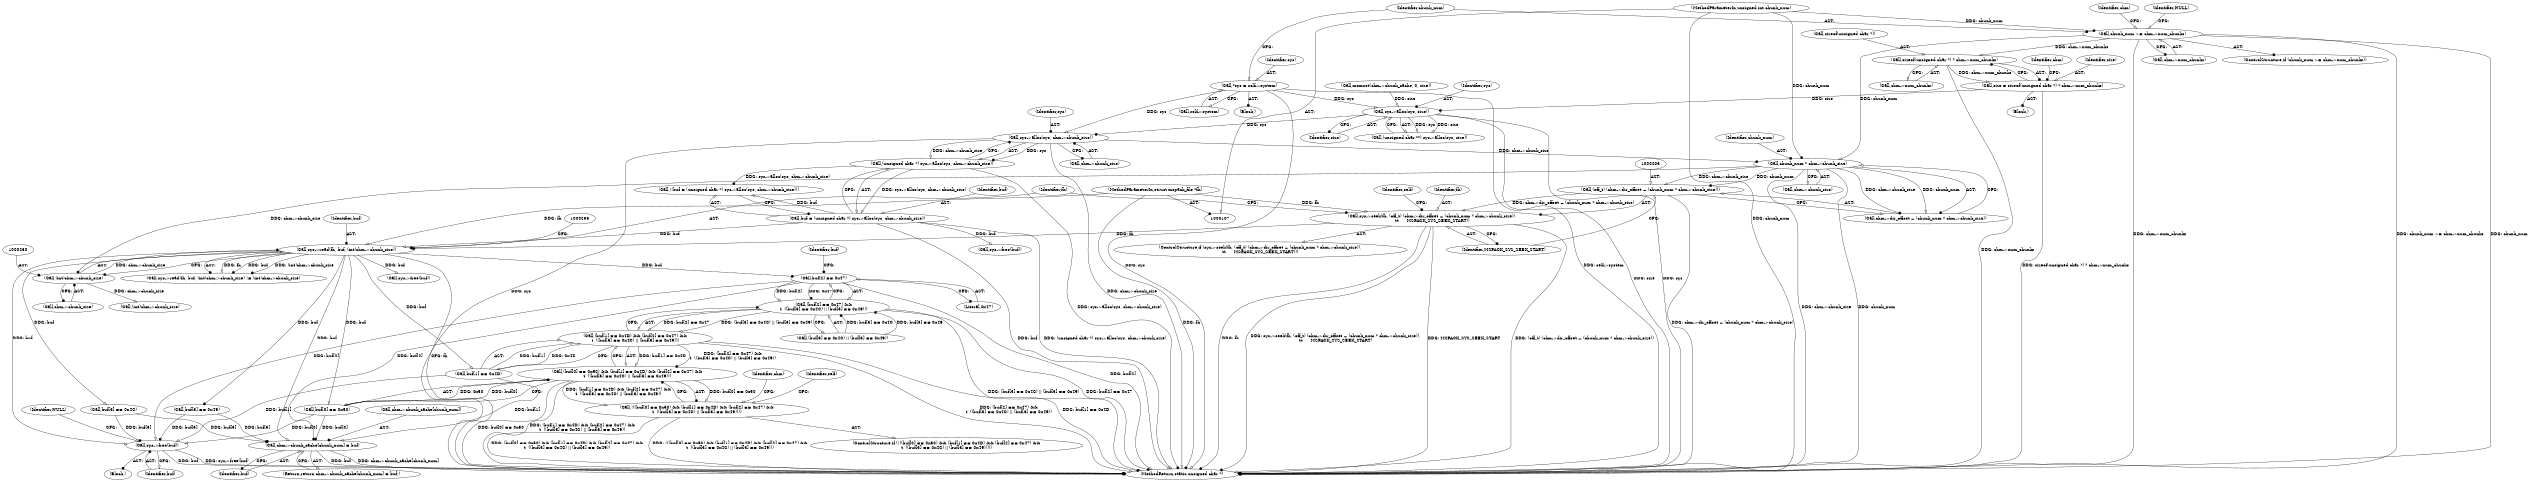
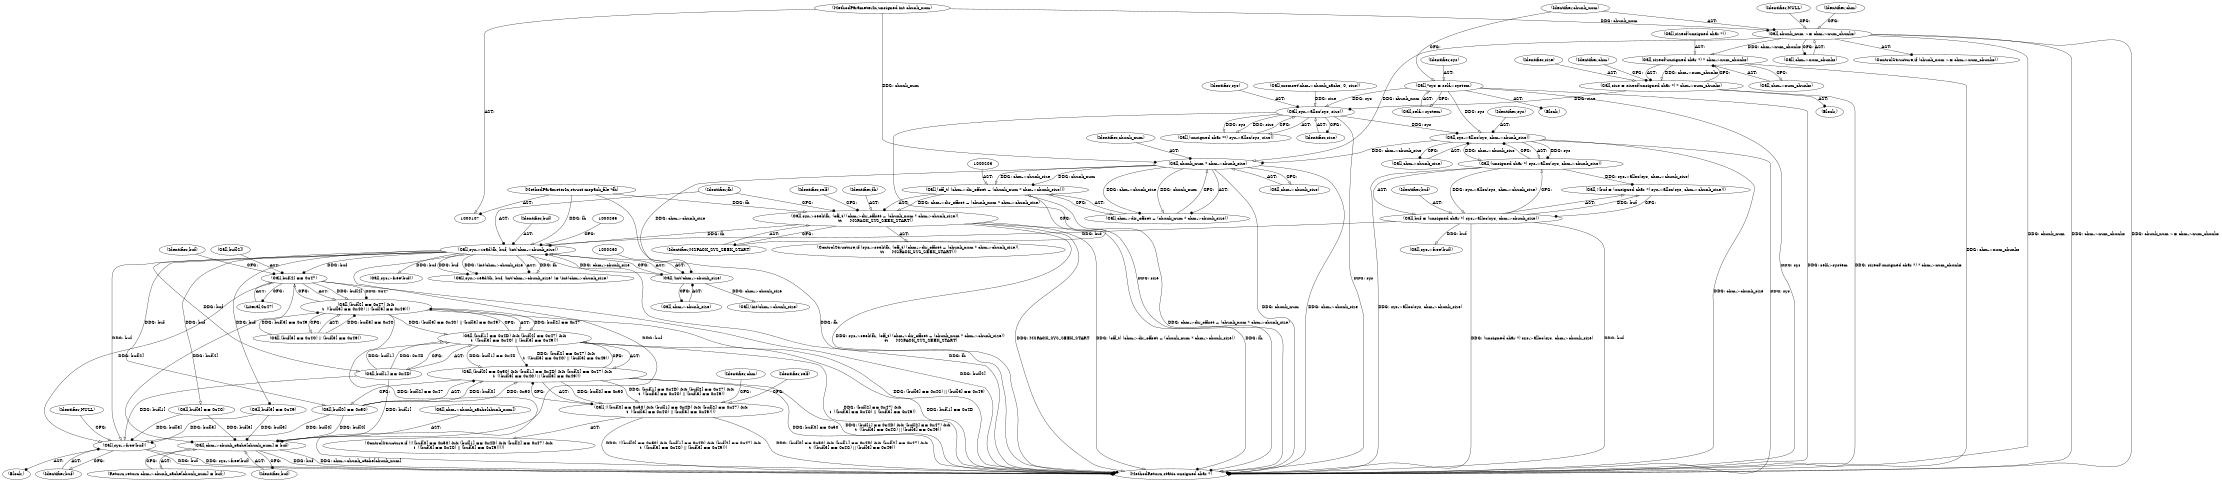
none -> (231, 250)
(439, 356) -> (958, 356)
(1793, 451) -> none
